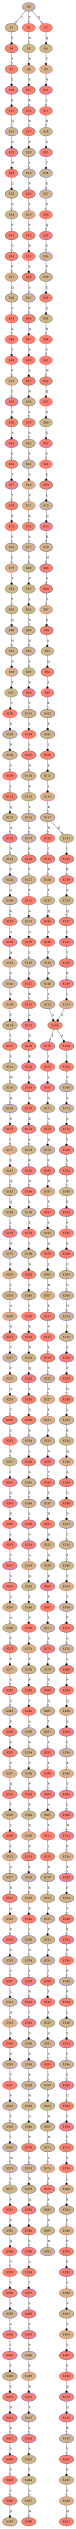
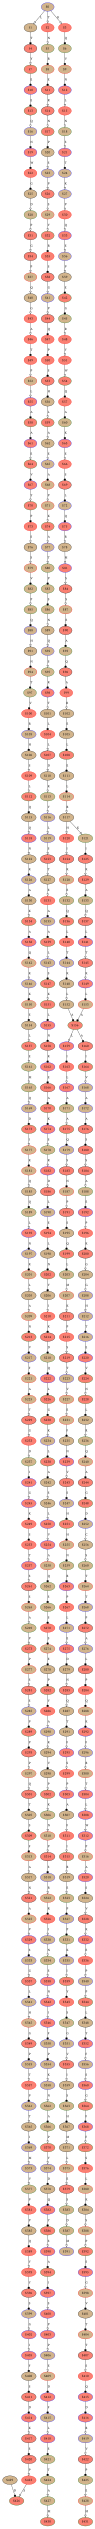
(46, 141) -> (65, 141)
(48, 1076) -> (67, 1076)
(67, 1337) -> (85, 1337)
(10, 2510) -> (13, 2490)
